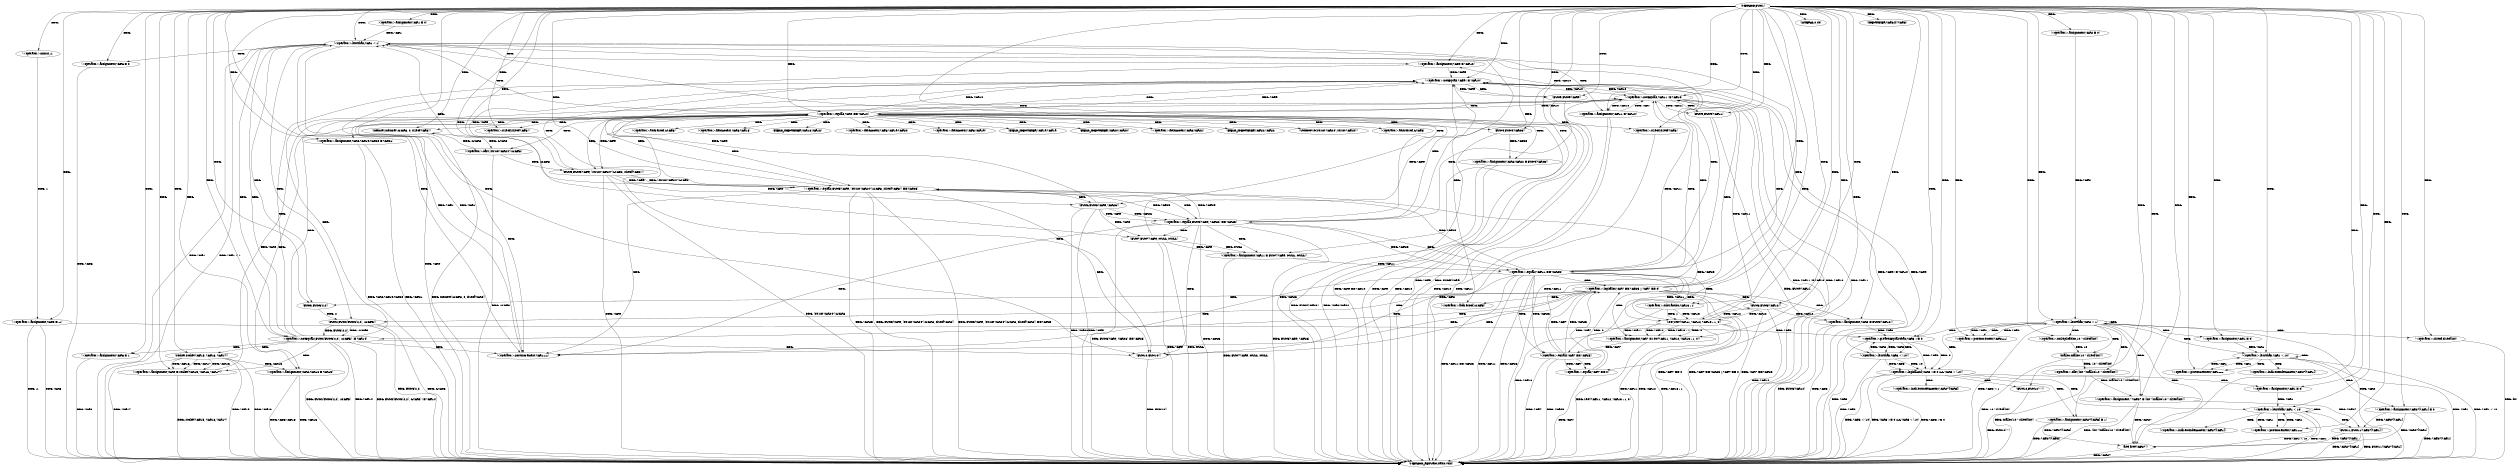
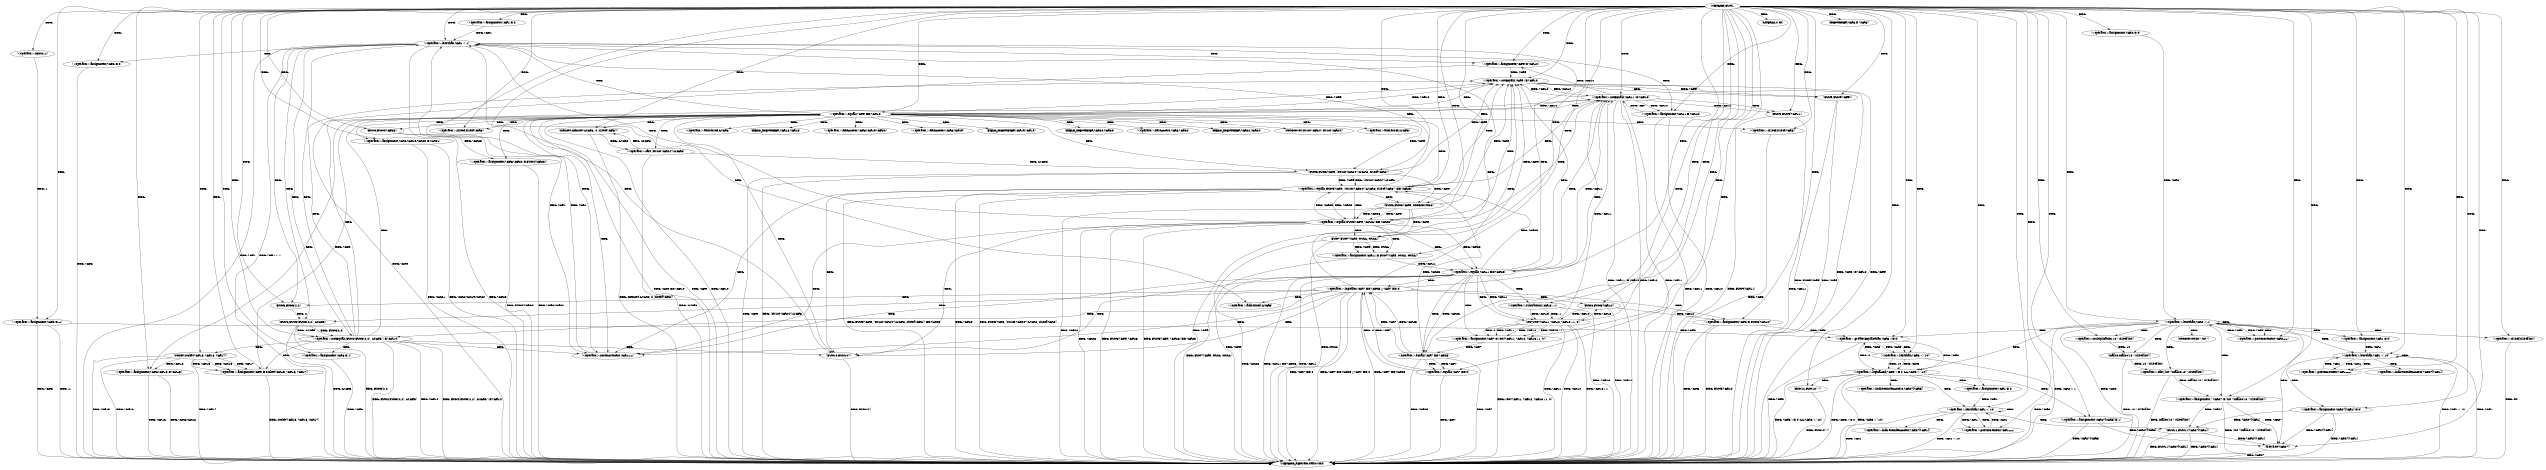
(724, 131) -> none
(1099, 206) -> (1409, 206)
none -> (2193, 339)
